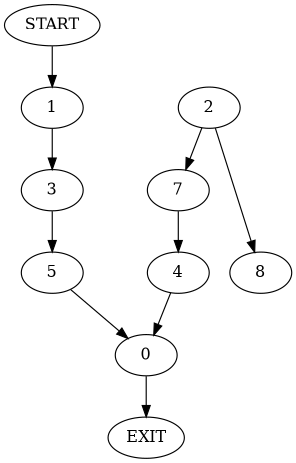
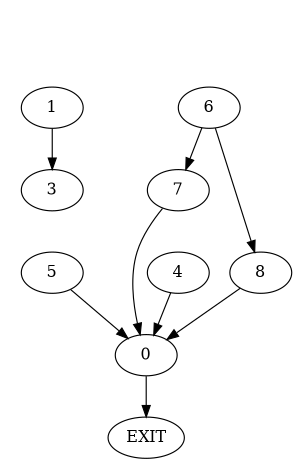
(52, 25) -> none
(209, 108) -> (209, 108)
(52, 226) -> none
(178, 226) -> (135, 262)
none -> (209, 310)
